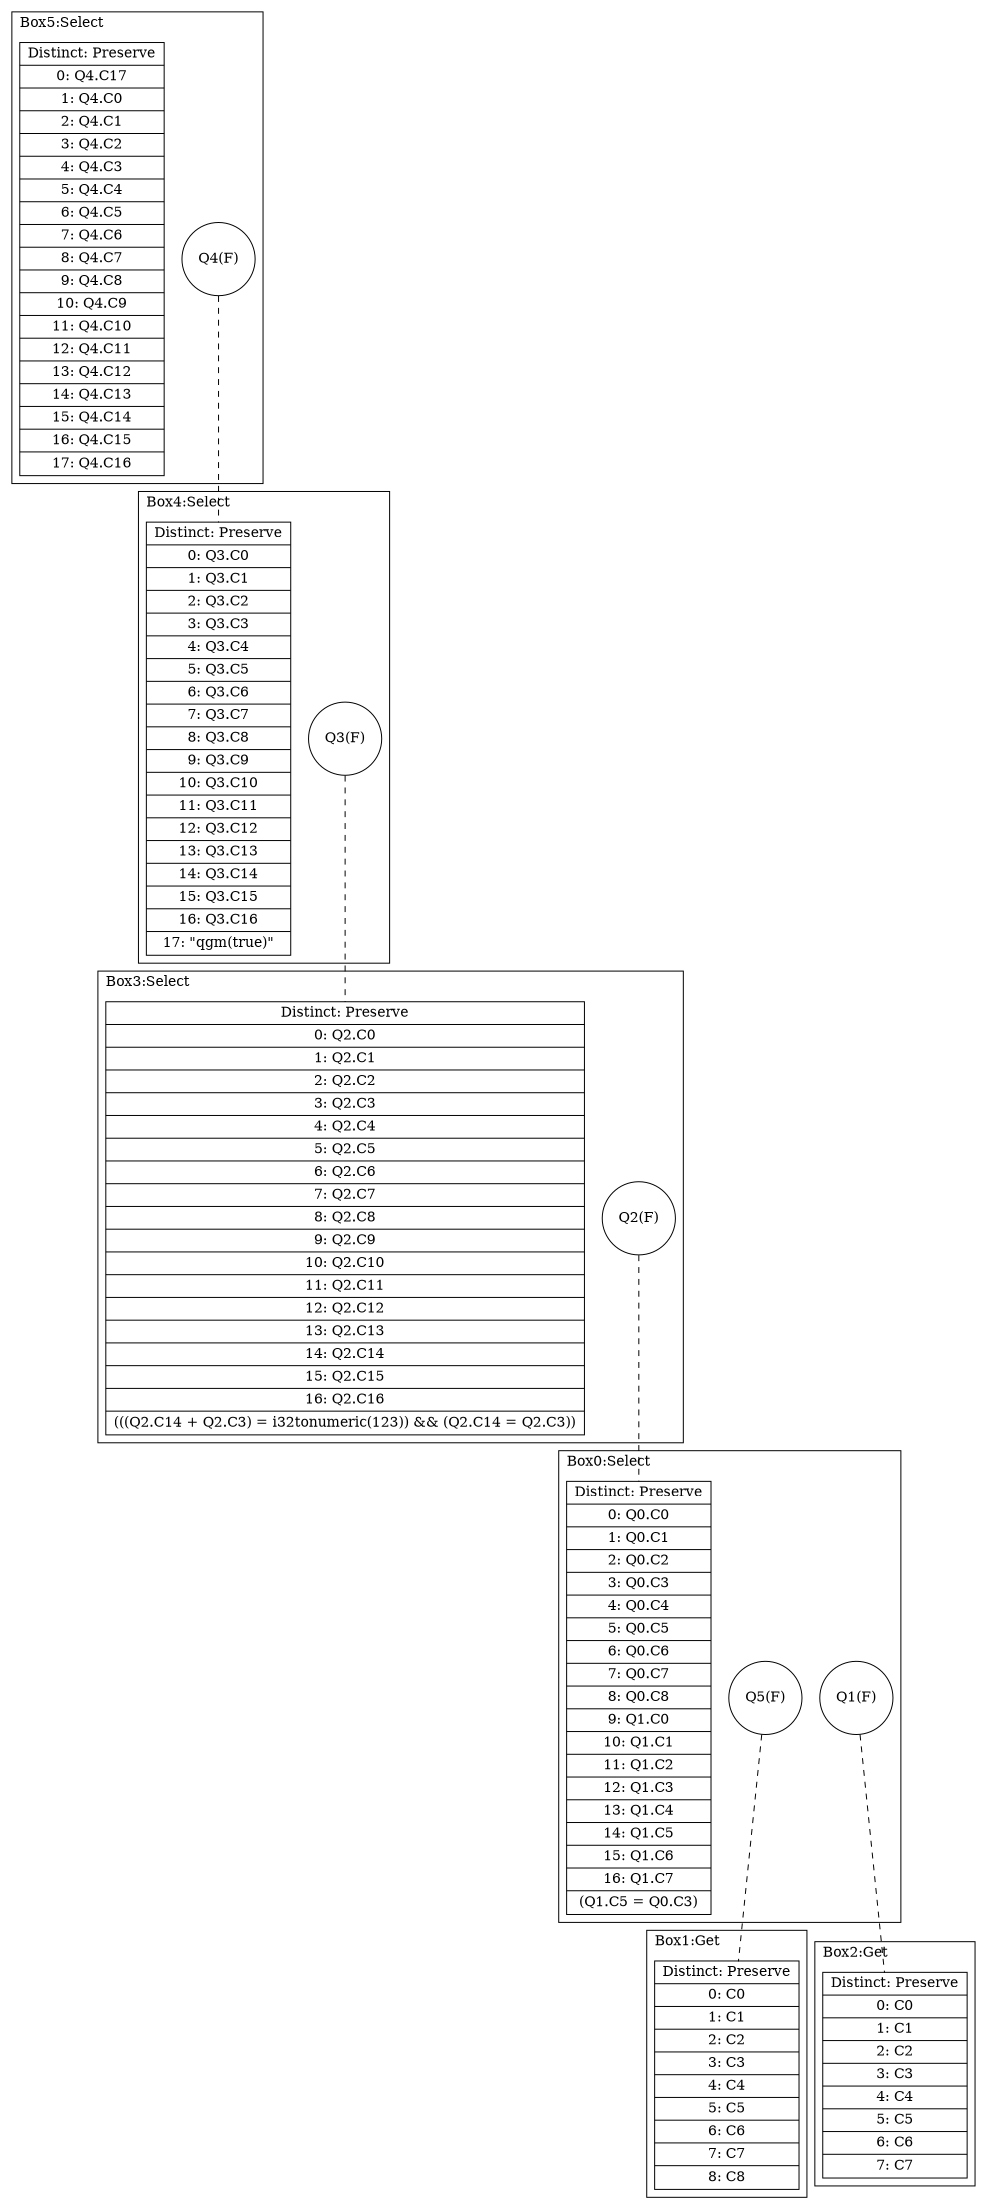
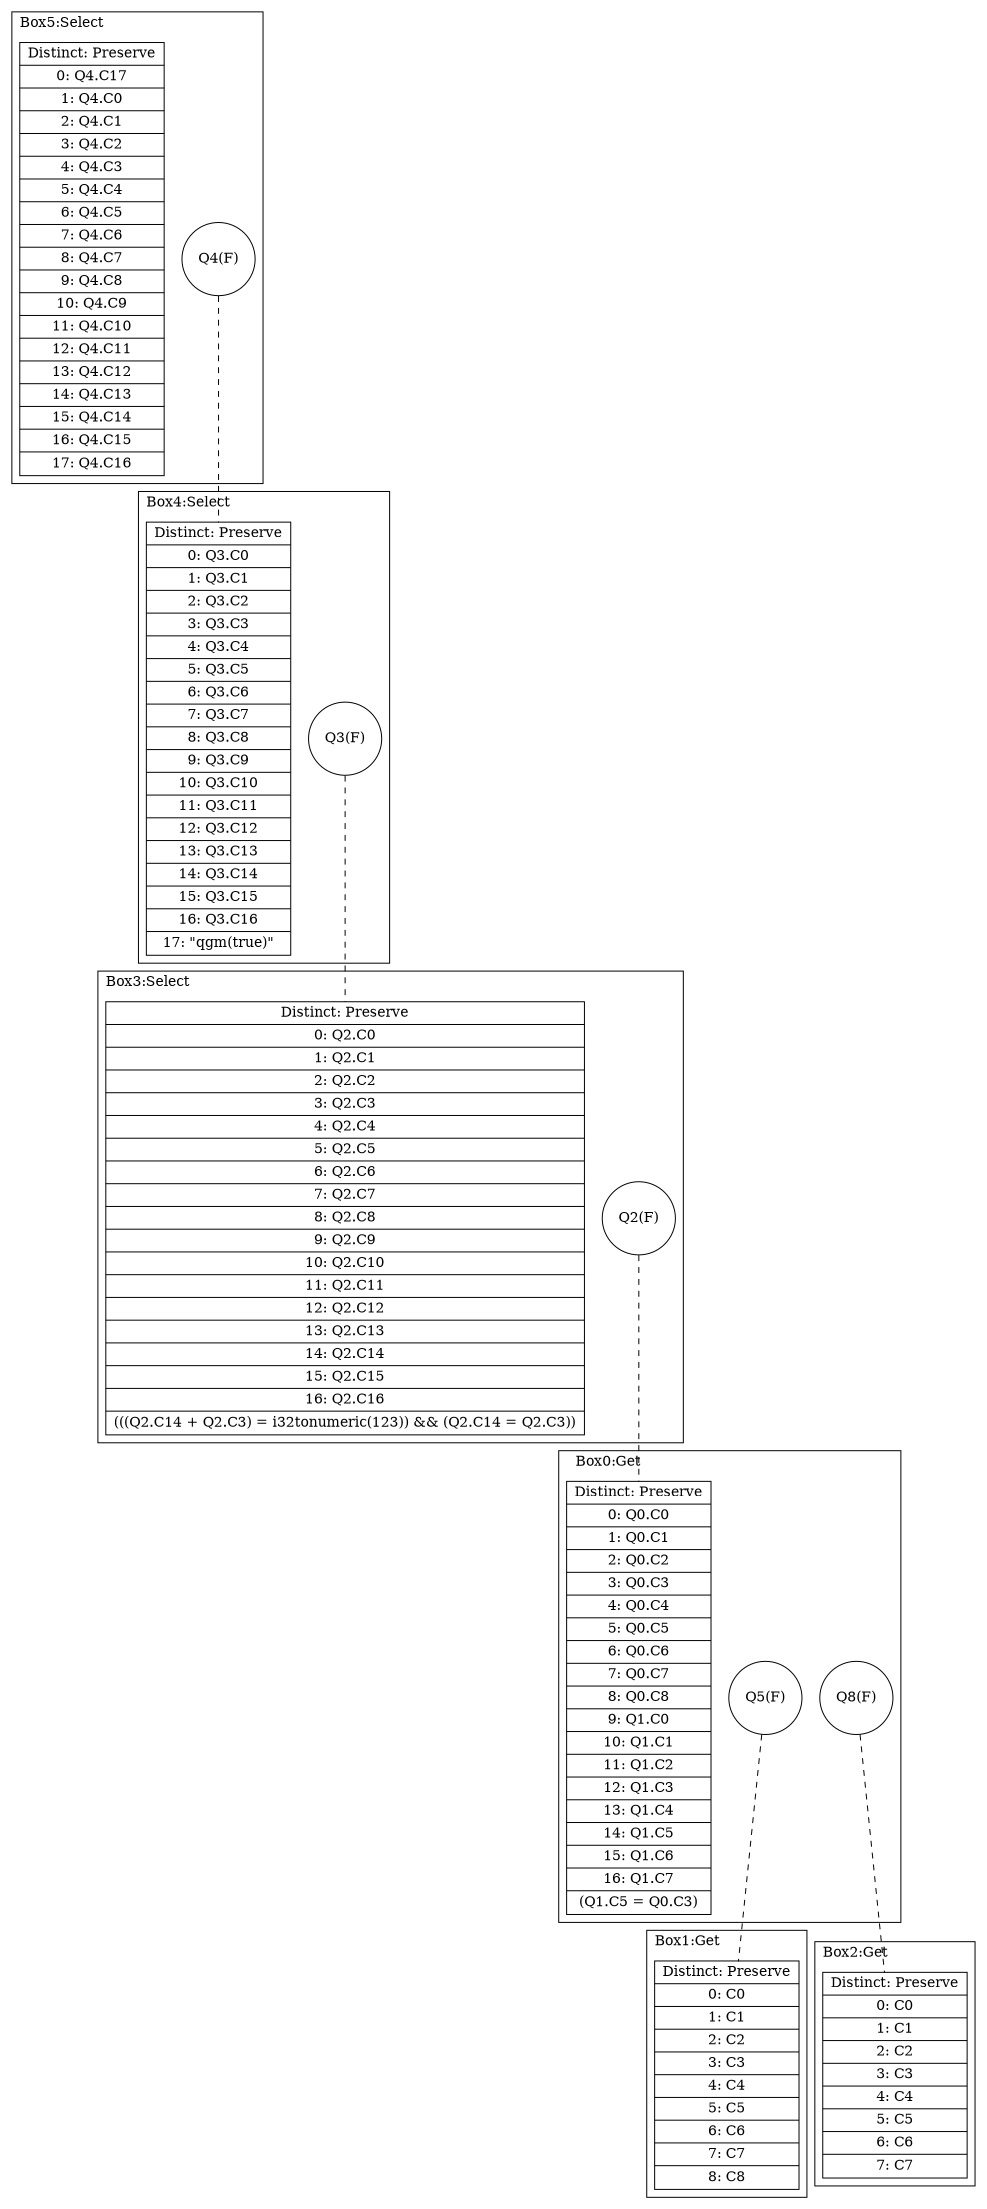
(609, 1462) -> (609, 1462)
(856, 1698) -> (856, 1698)
